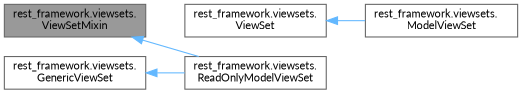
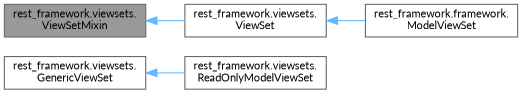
(442, 21) -> (442, 21)
(171, 48) -> (171, 21)
